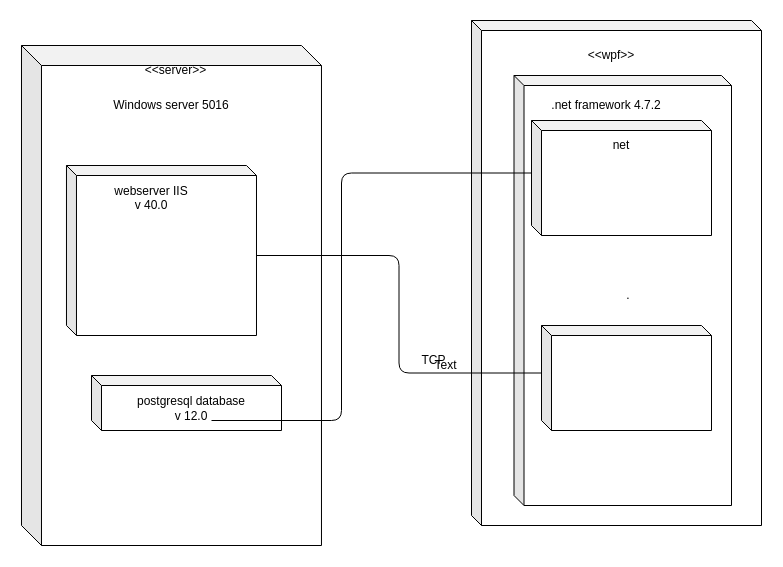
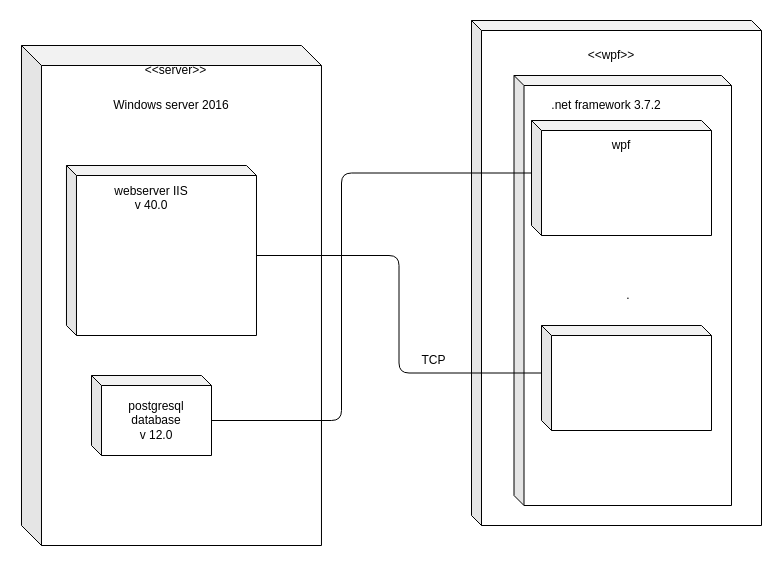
(172, 106) -> (172, 106)
(607, 106) -> (607, 106)
(622, 146) -> (622, 146)
(446, 366) -> none
(187, 403) -> (152, 416)
